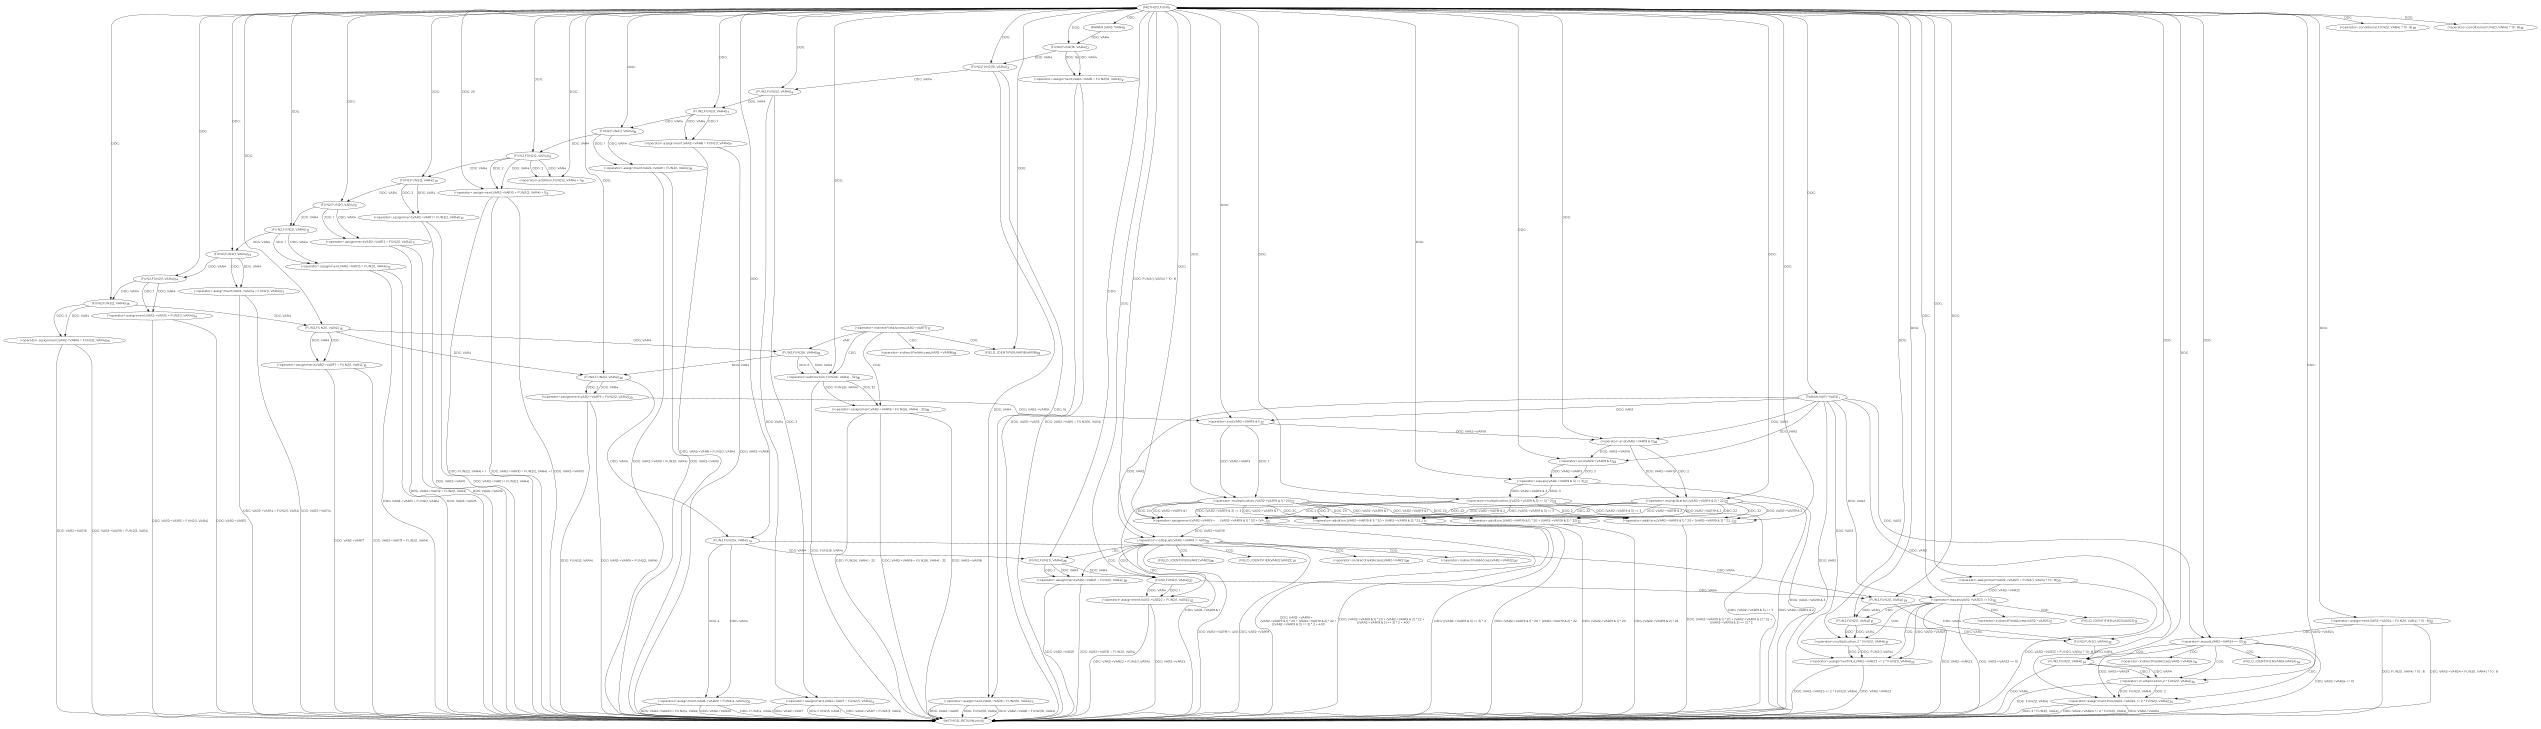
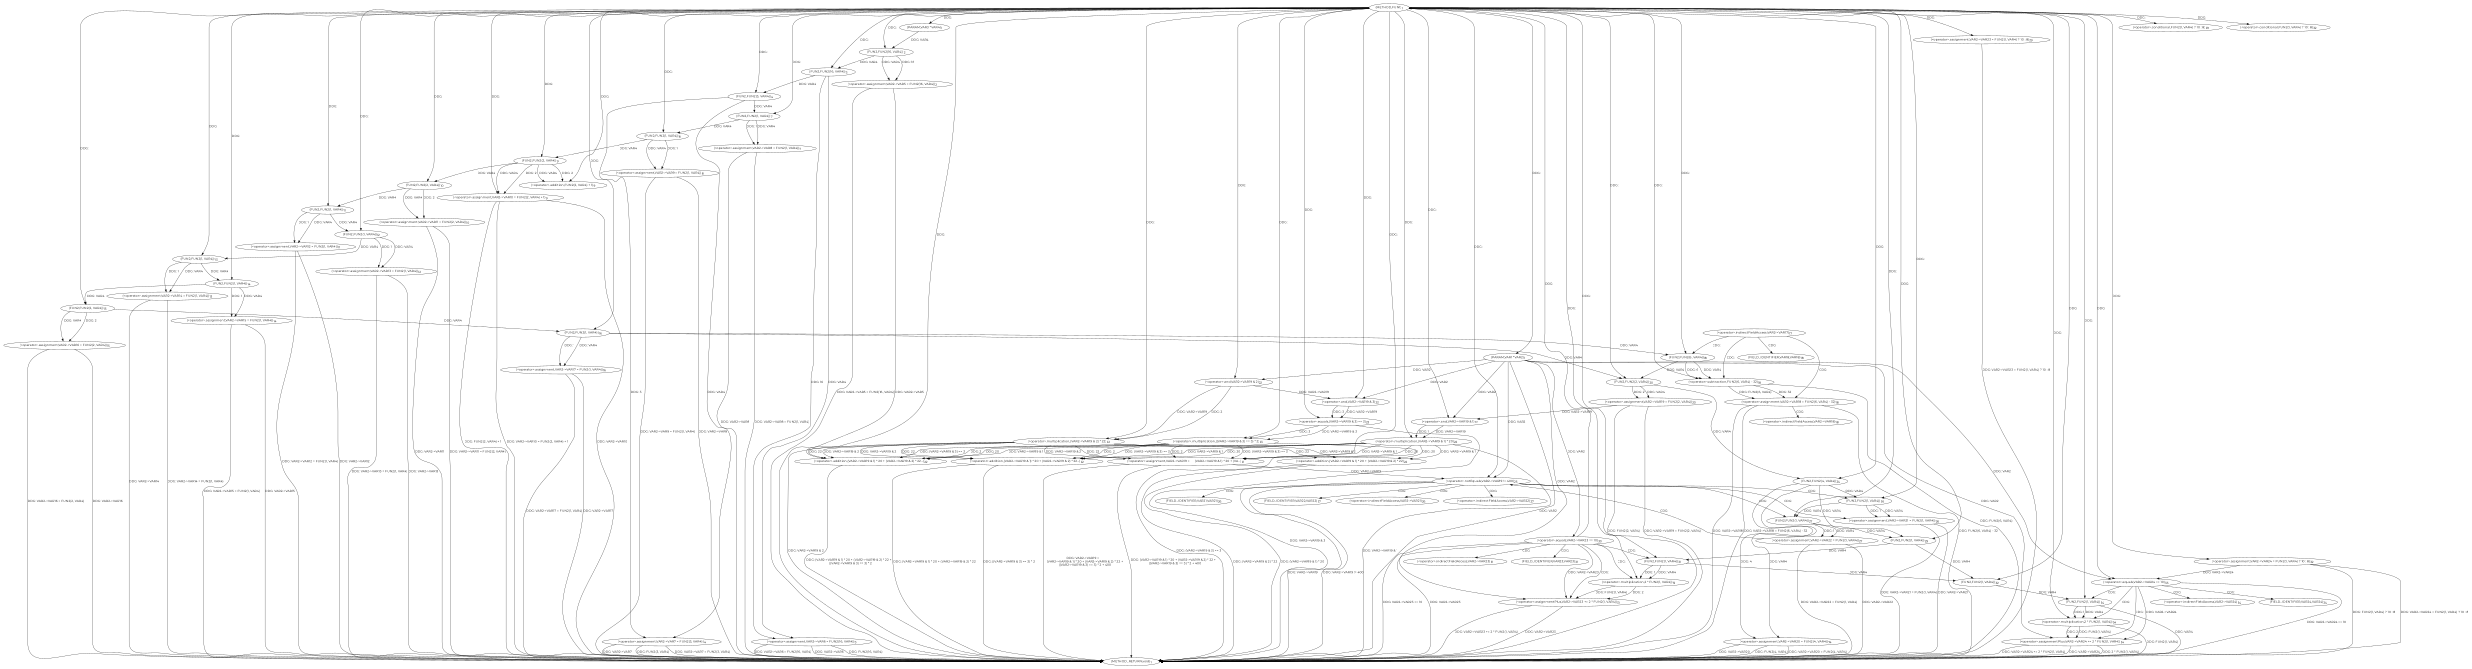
(468, 92) -> (496, 97)
(1018, 128) -> (1681, 51)
(1155, 279) -> (1479, 247)
(905, 340) -> (1795, 411)
(847, 341) -> (1717, 345)
(1431, 432) -> none
(1202, 574) -> (1640, 507)
(1125, 580) -> (1937, 521)
(1987, 590) -> none
(1191, 600) -> (1861, 540)
(1913, 661) -> (1618, 602)
(2195, 661) -> (2239, 602)
